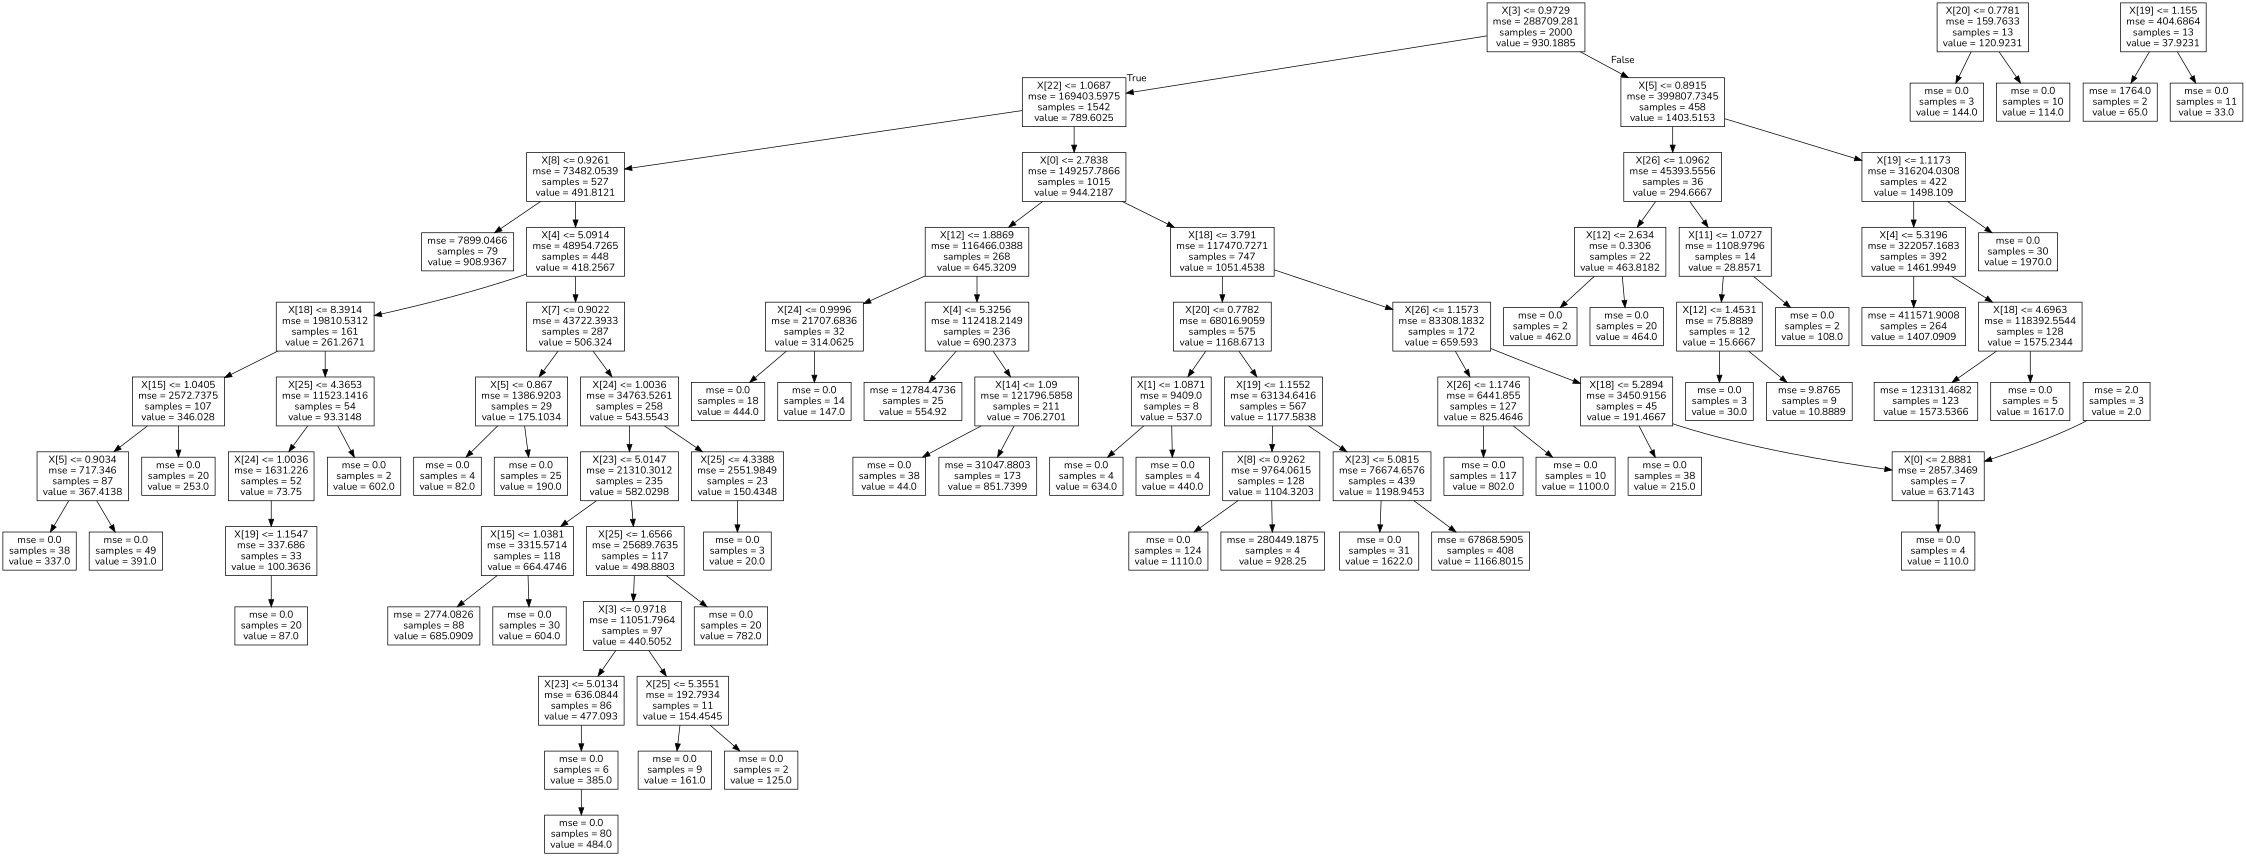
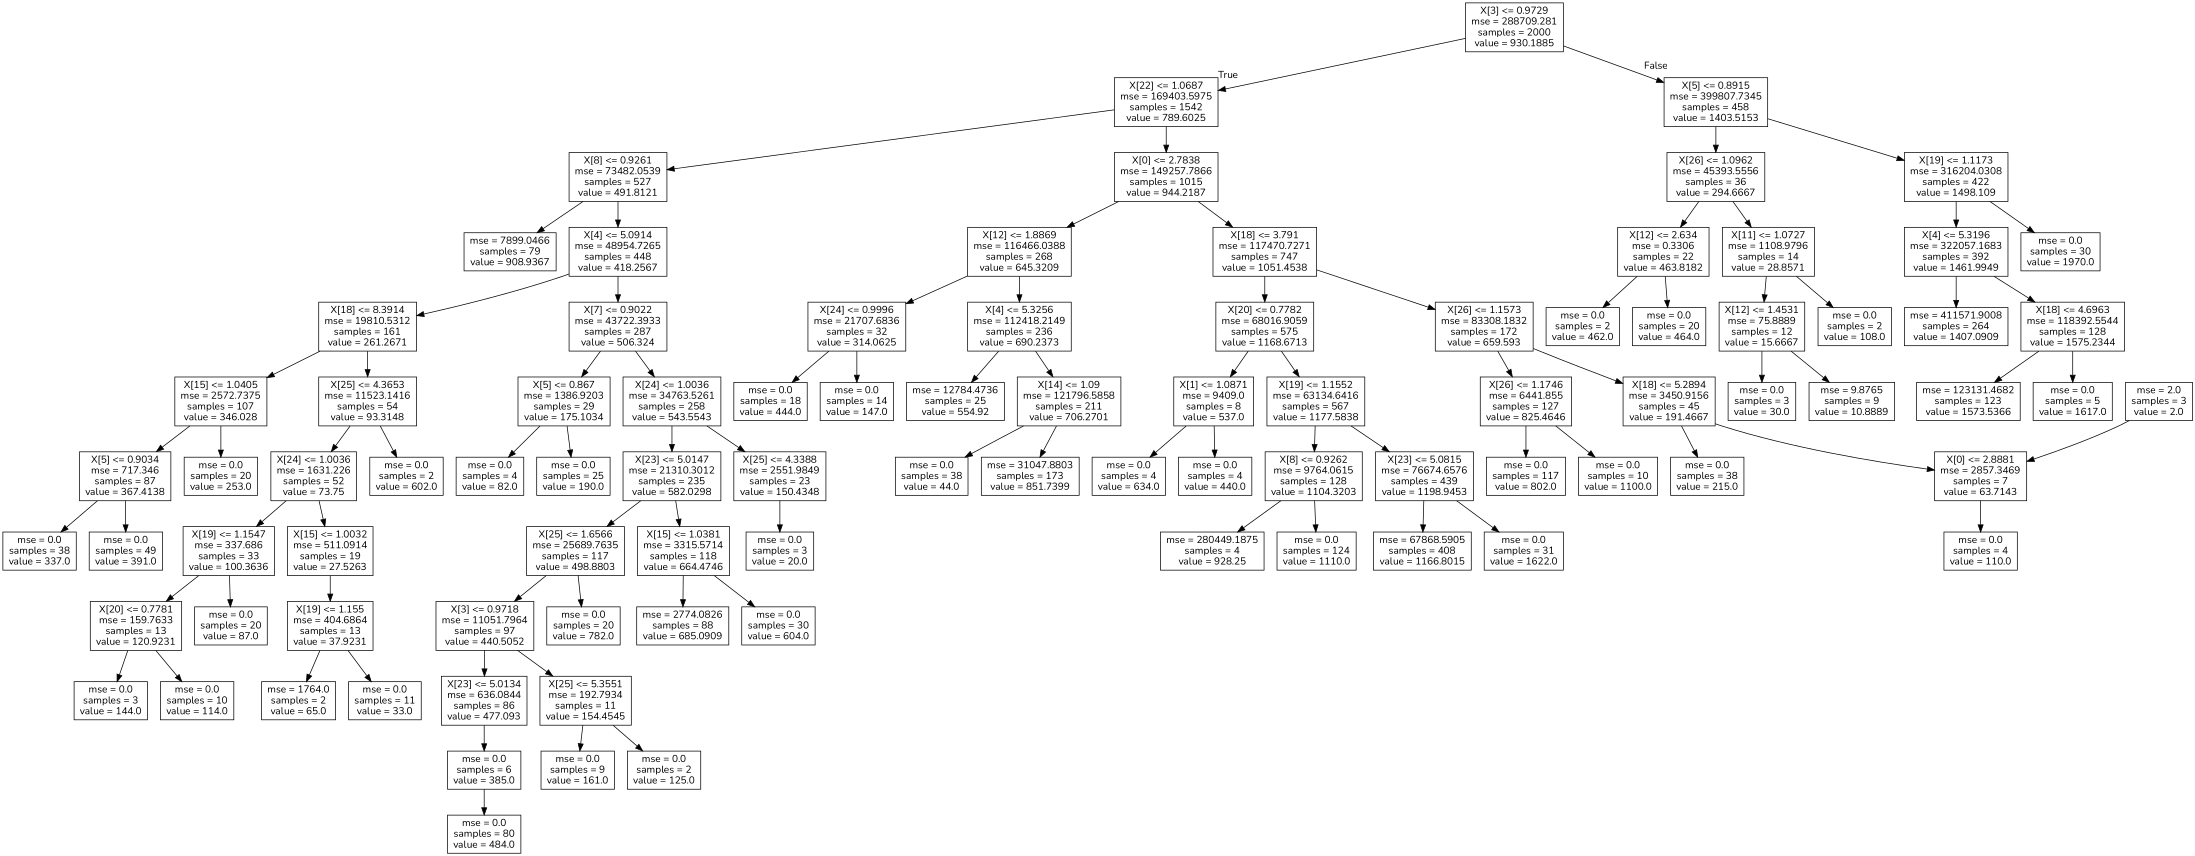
none -> (330, 551)
none -> (185, 586)
